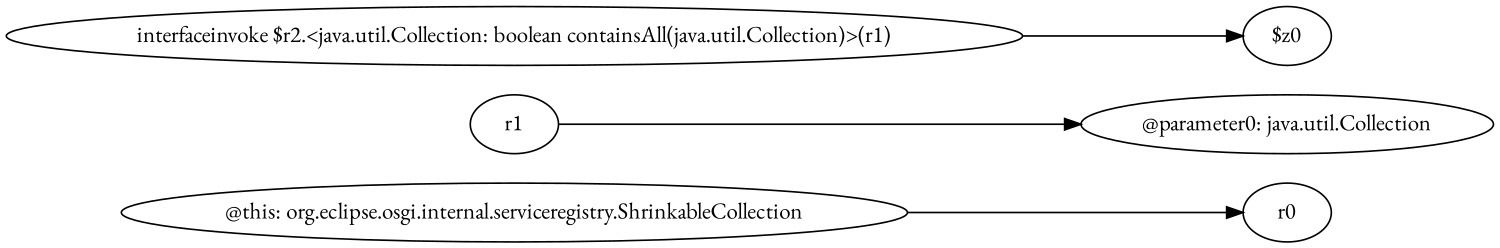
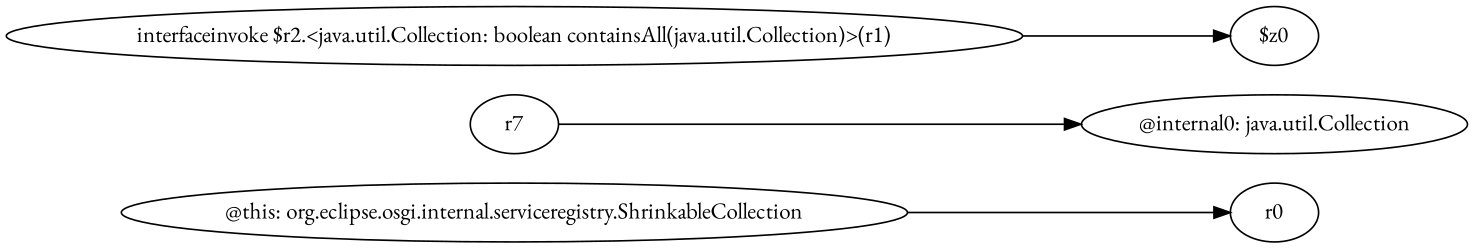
(514, 124) -> (514, 124)
(1287, 124) -> (1274, 124)
